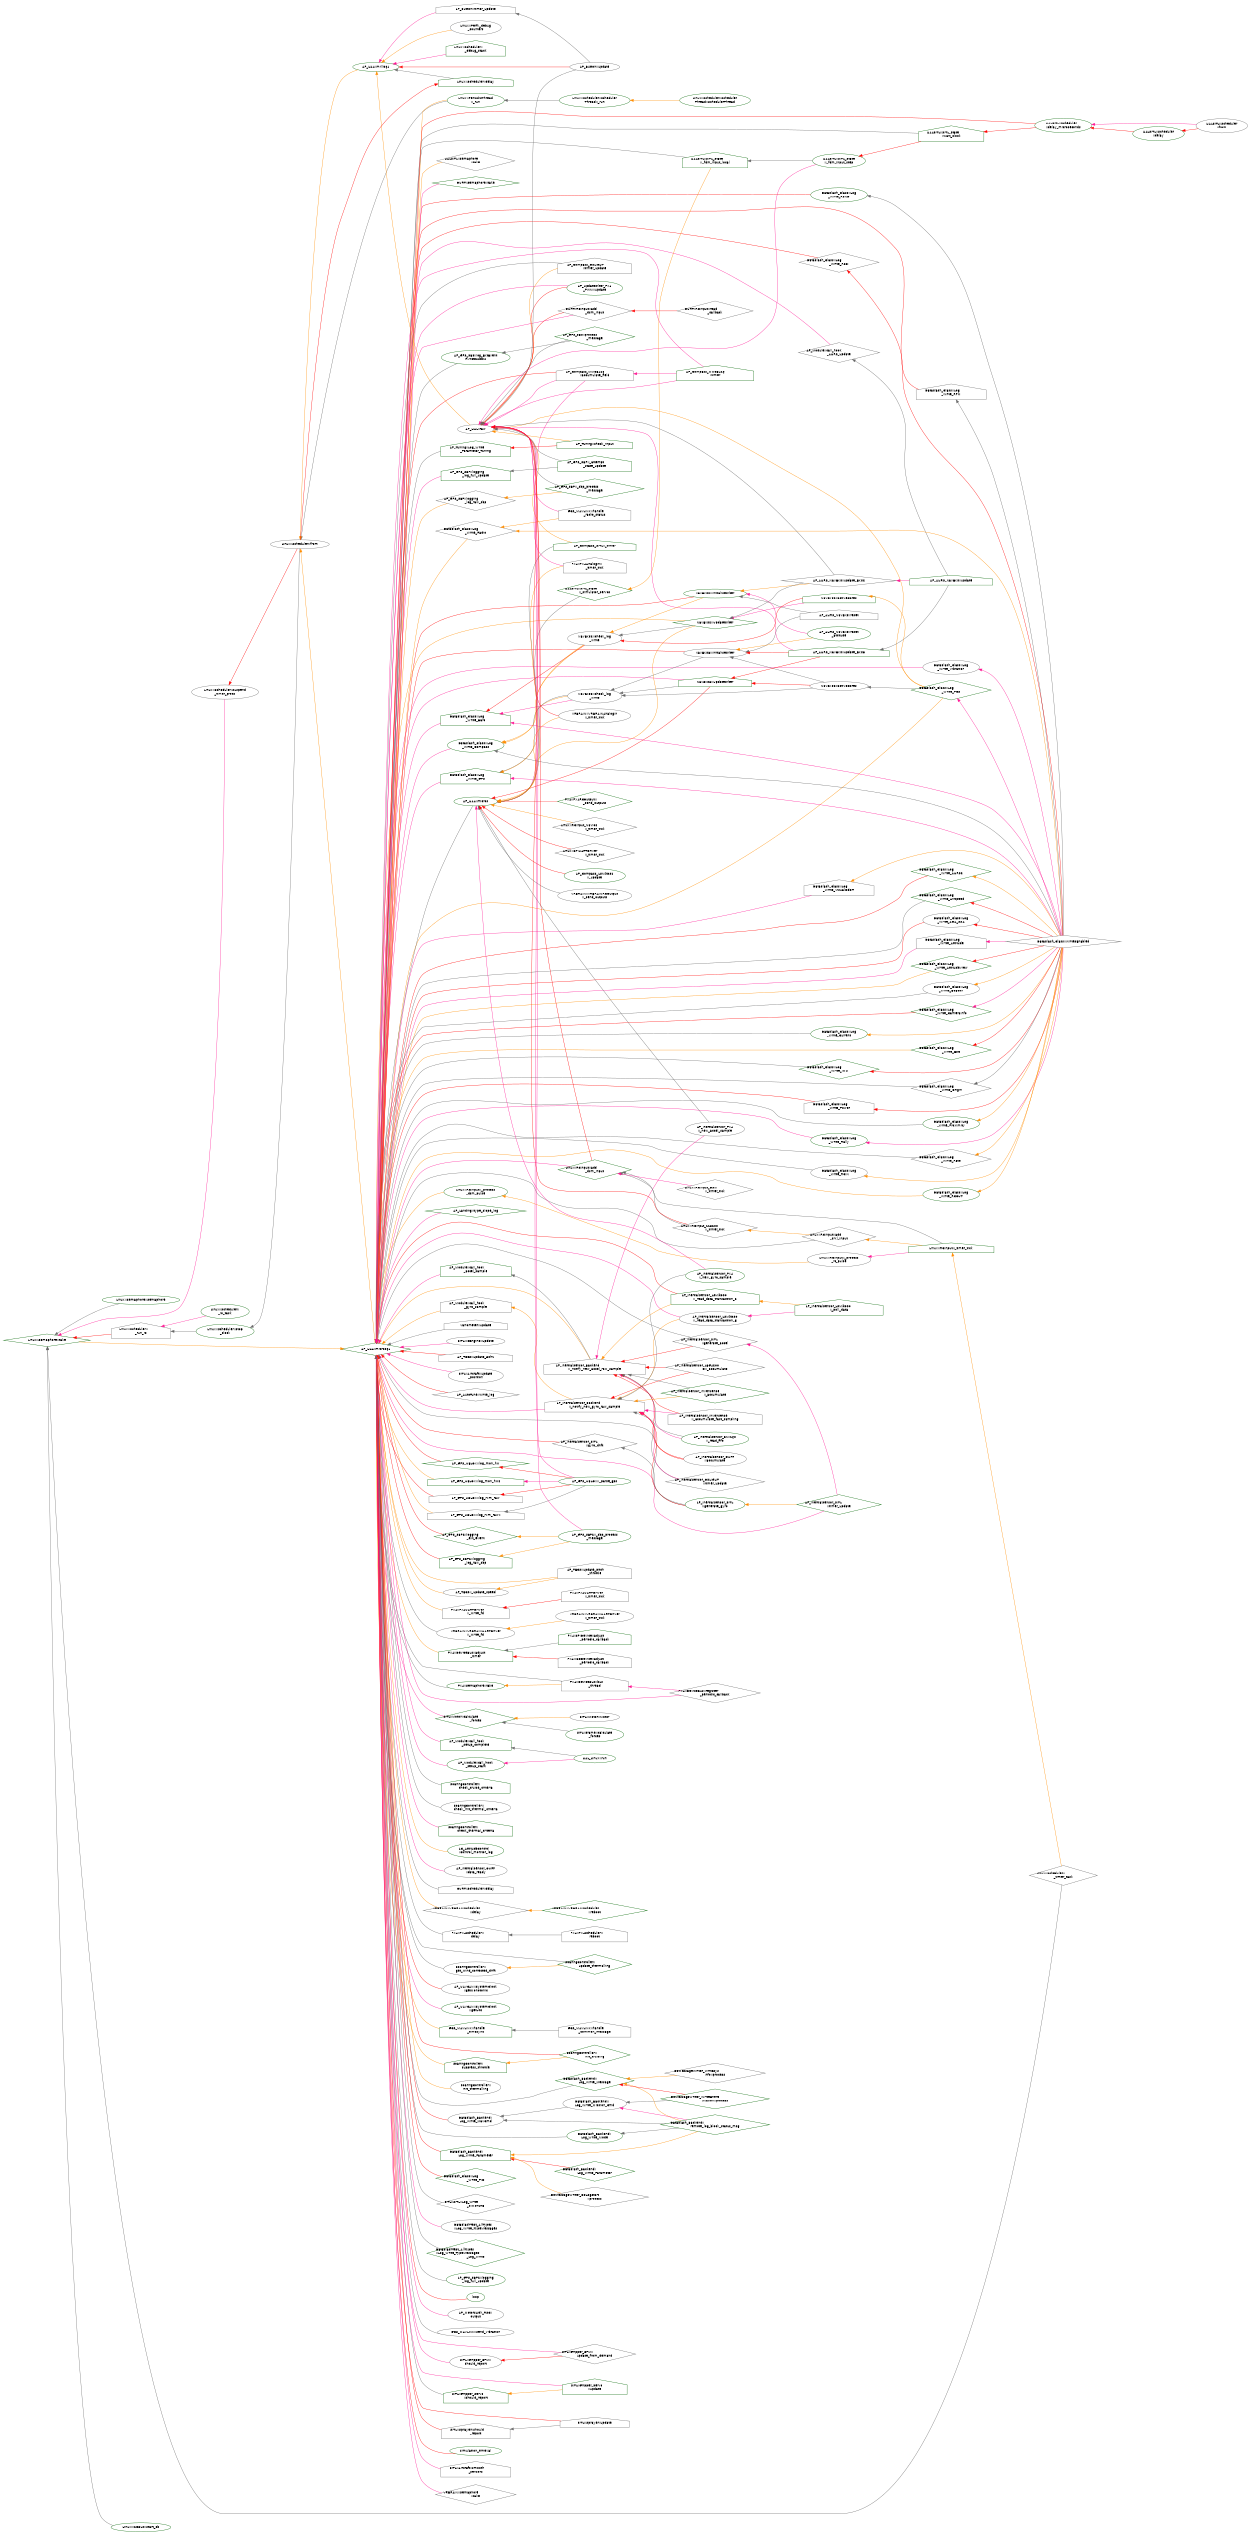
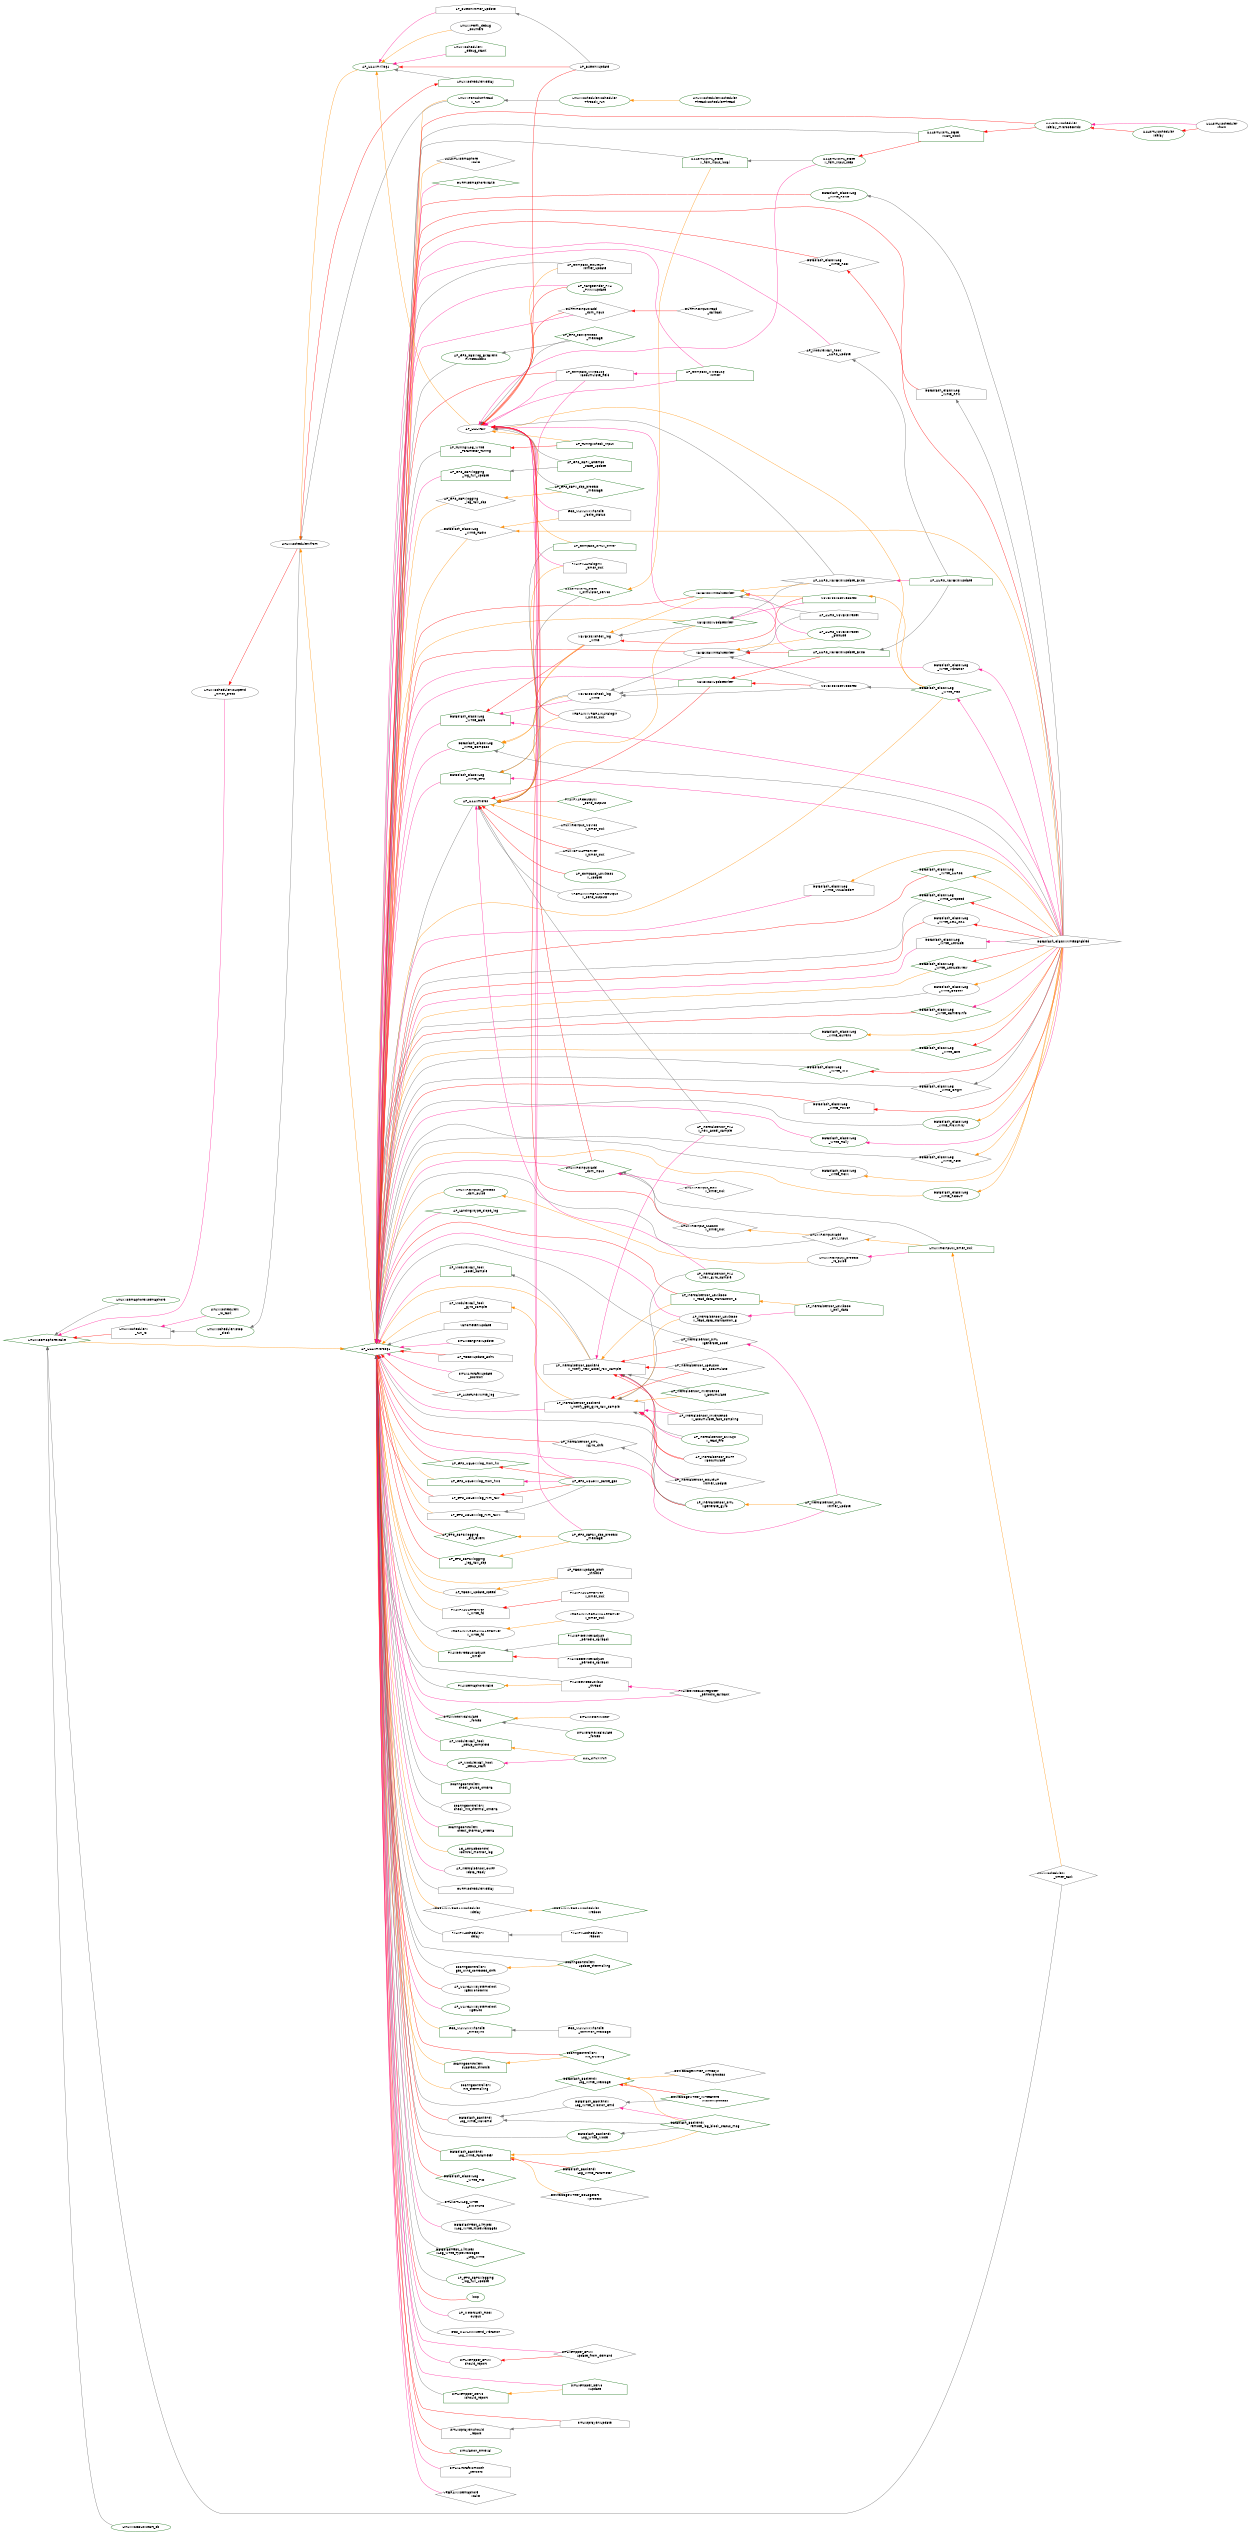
(533, 244) -> (533, 244)
(595, 288) -> (595, 288)
none -> (778, 596)
(595, 1405) -> (595, 1405)
(546, 1752) -> (546, 1752)
